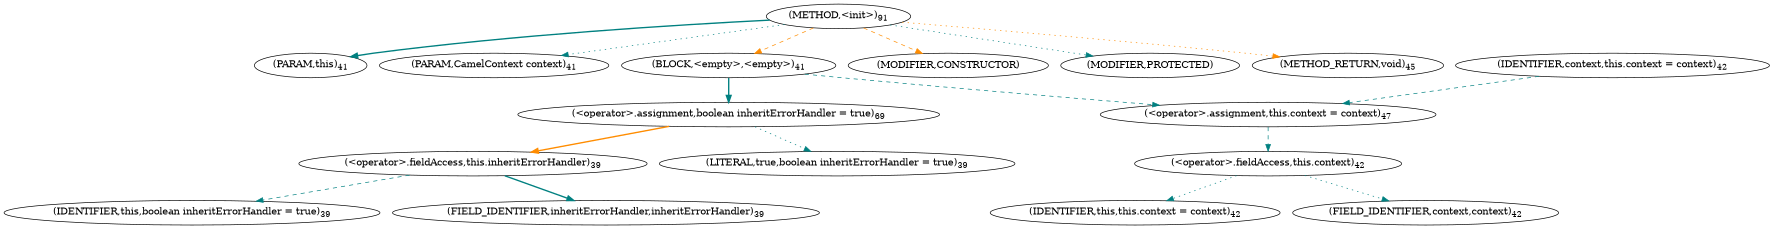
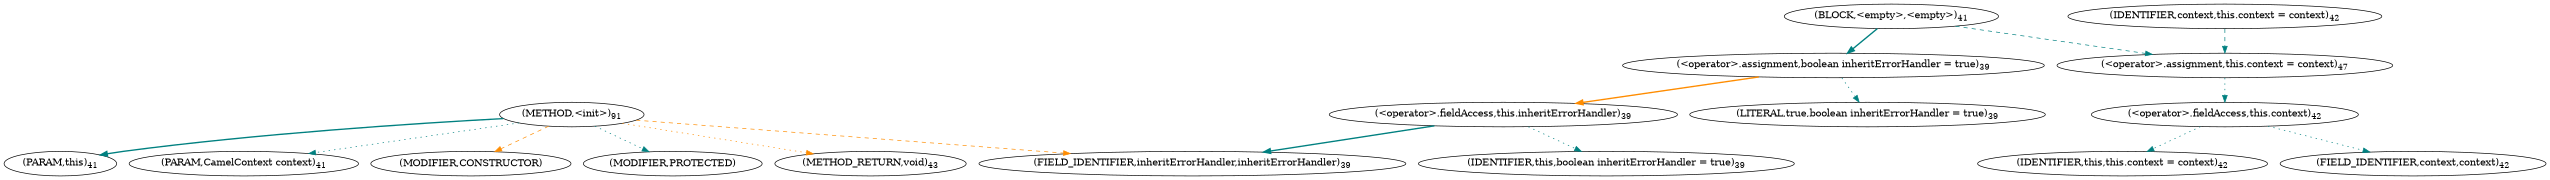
(787, 39) -> (850, 137)
(1411, 64) -> (933, 163)
(880, 114) -> (1985, 64)
(1268, 136) -> (2225, 87)
(336, 188) -> (1552, 138)
